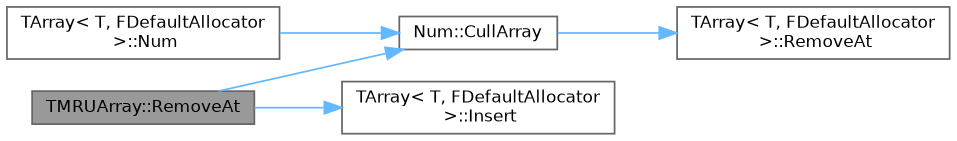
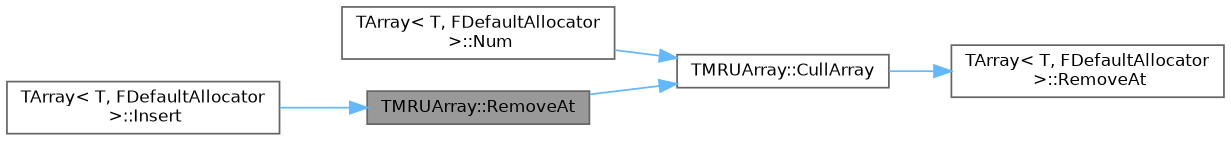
(478, 33) -> (783, 71)
(289, 108) -> (315, 108)
